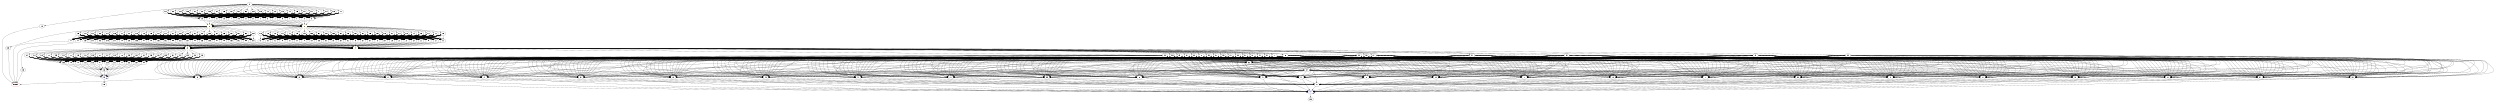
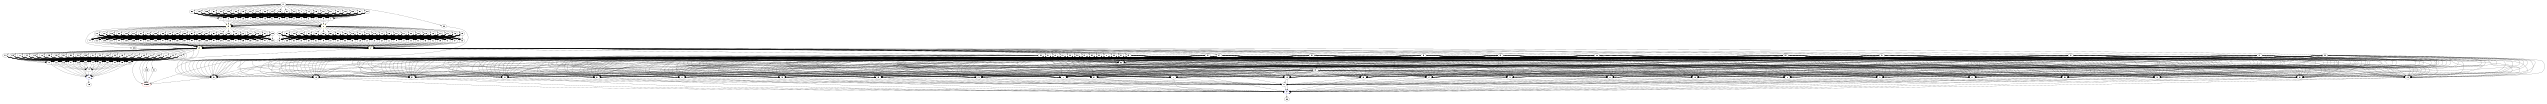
none -> (154, 70)
